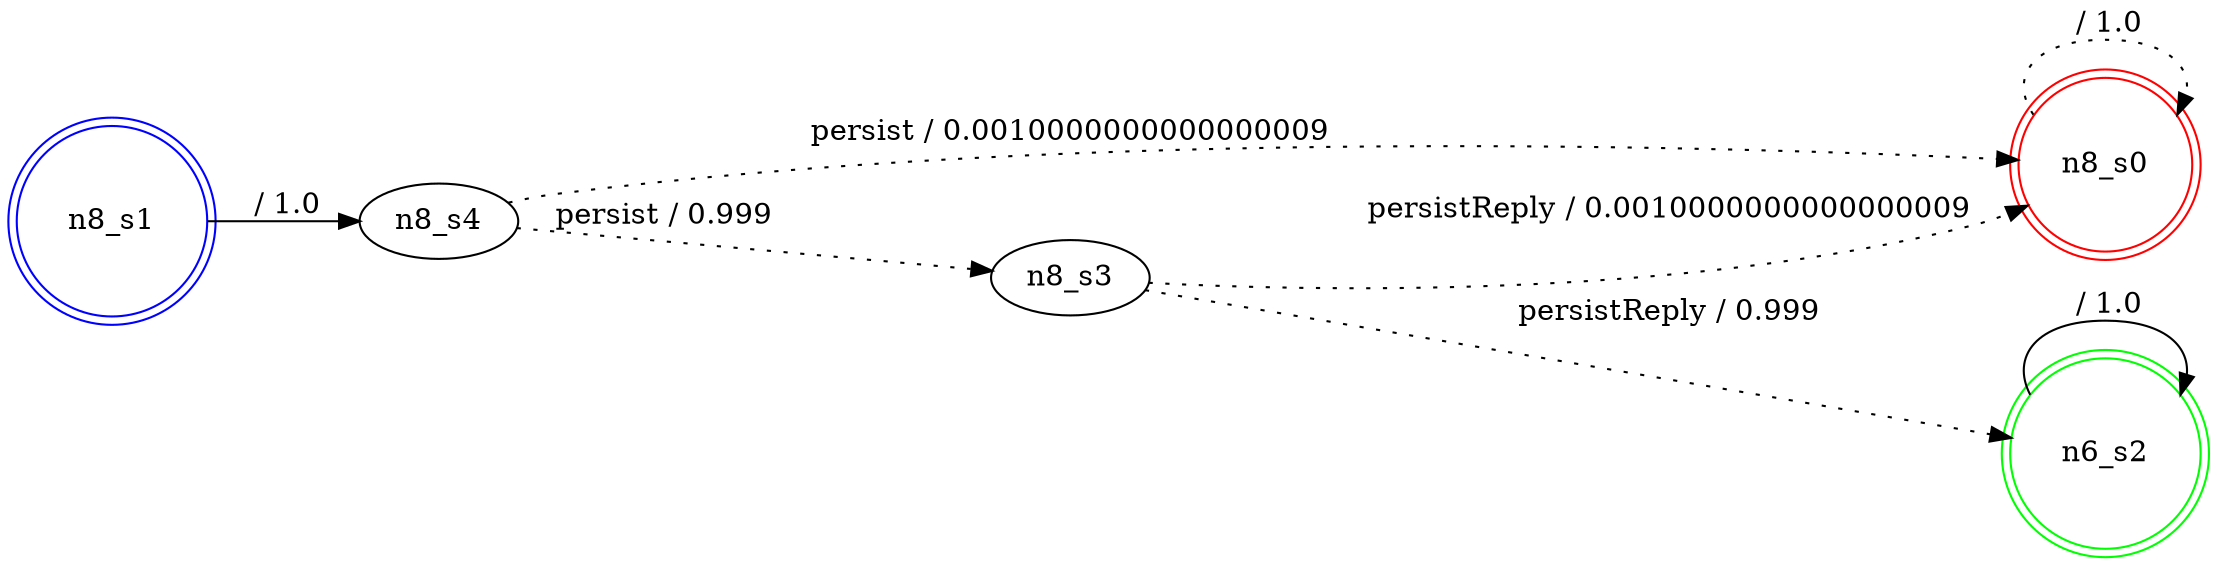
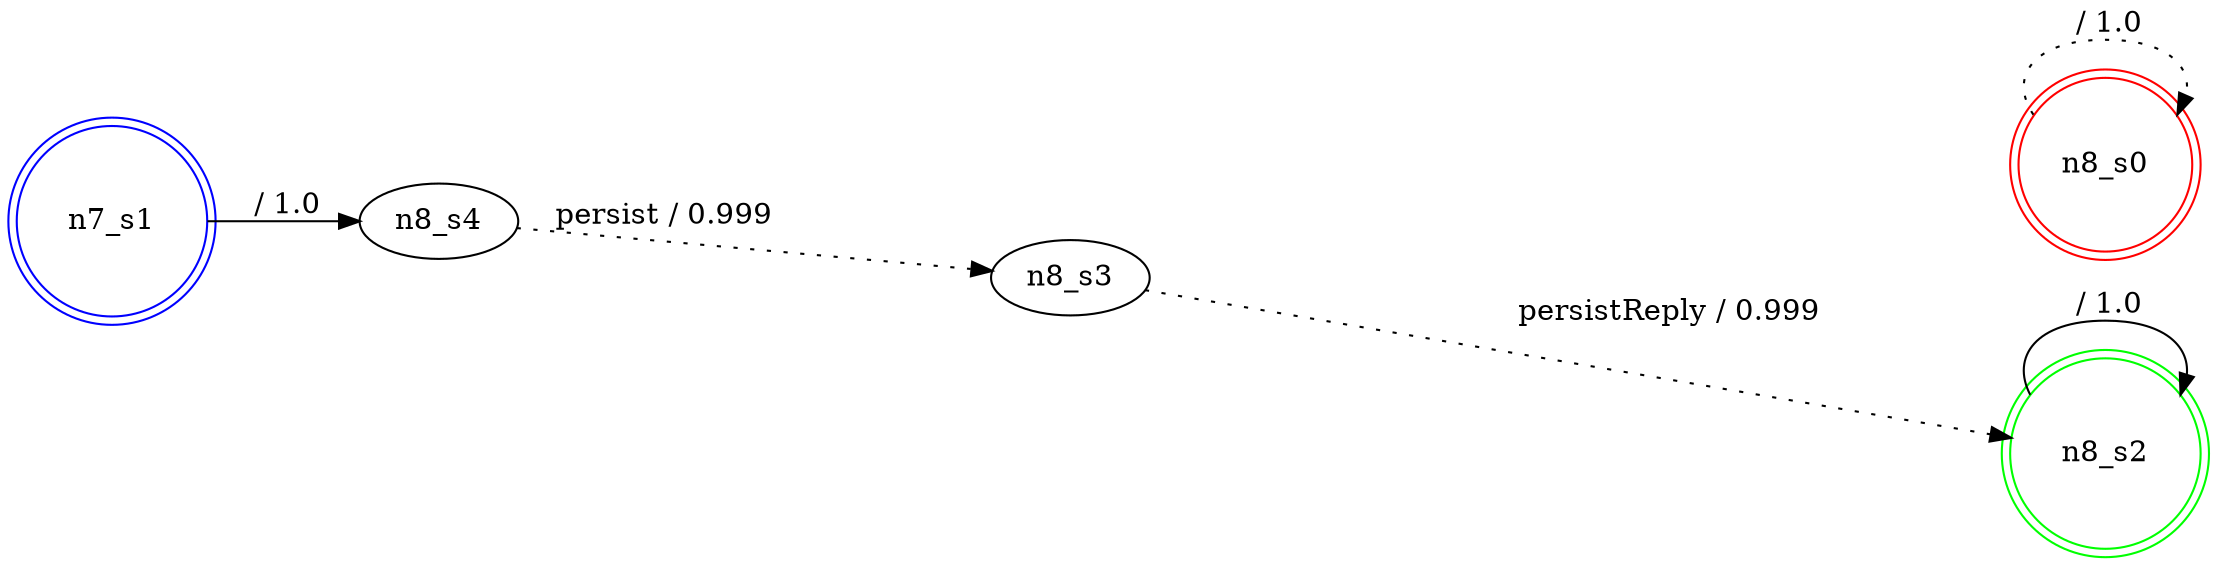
(1252, 149) -> none
(112, 221) -> (112, 221)
(1581, 281) -> none
(2105, 454) -> (2105, 454)
